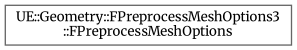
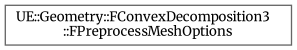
(148, 25) -> (148, 25)
